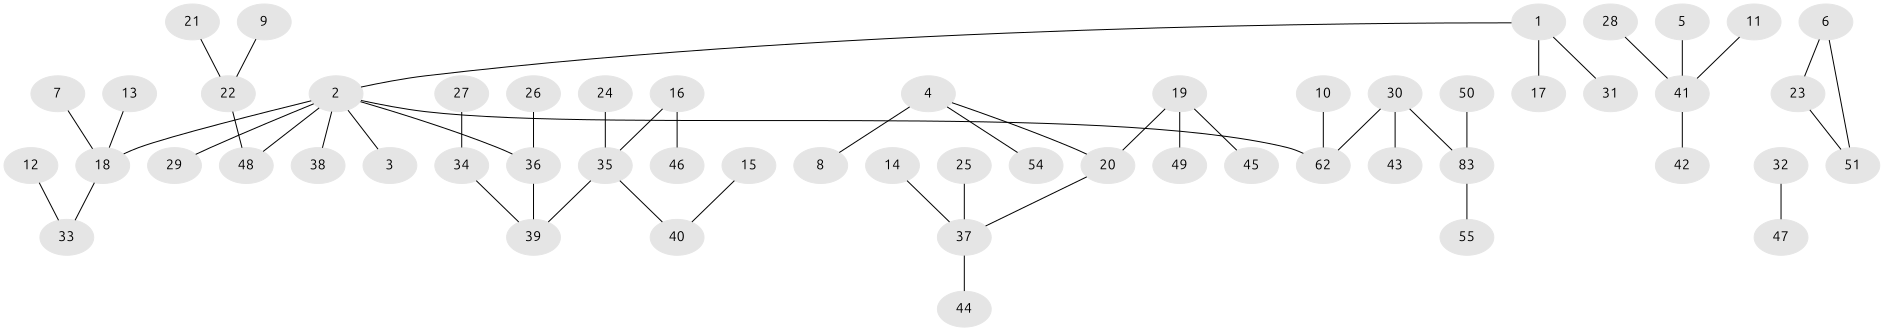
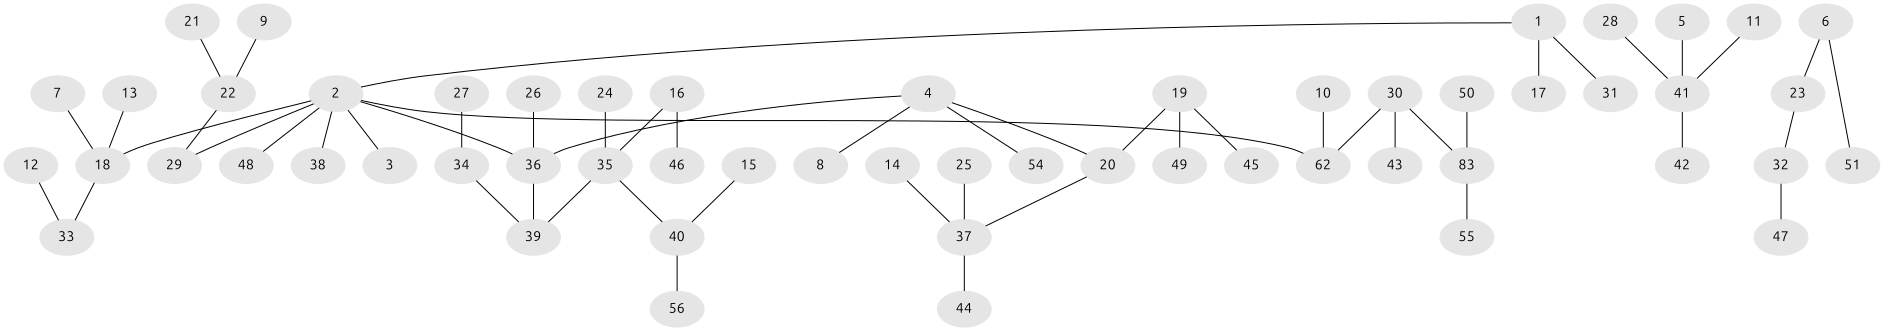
none -> (726, 114)
(237, 129) -> (195, 137)
(1825, 130) -> (1790, 129)
none -> (677, 309)
